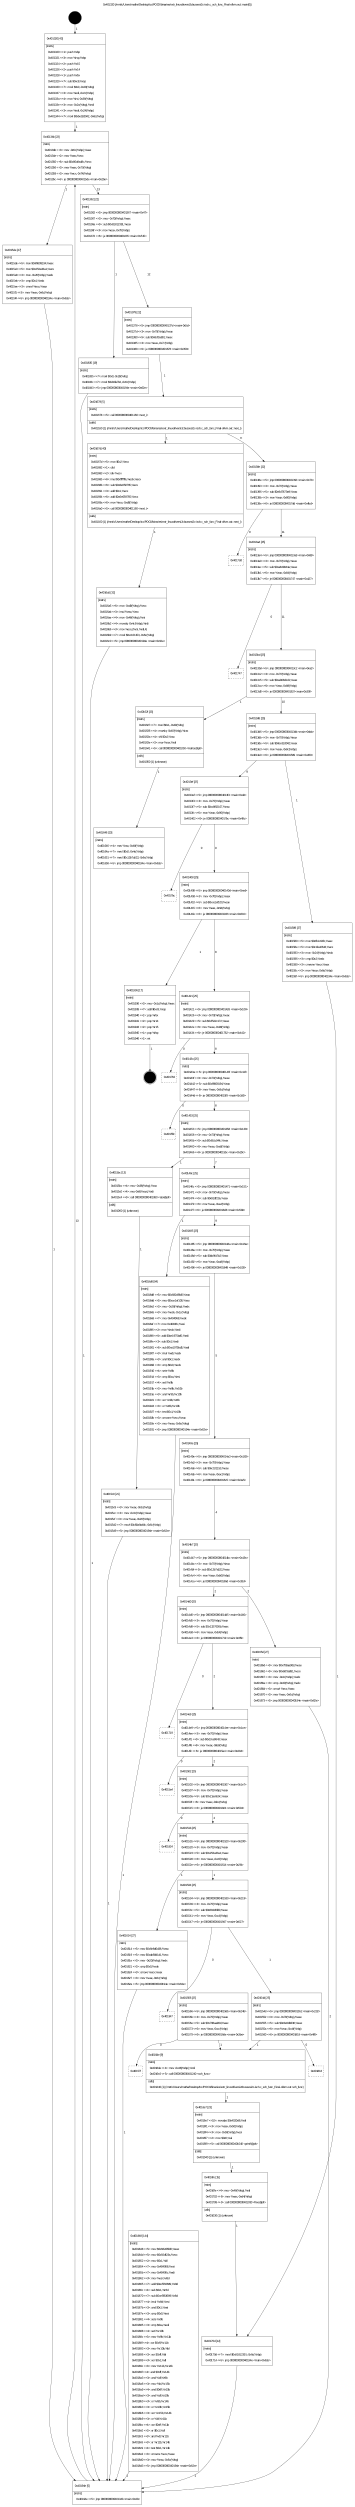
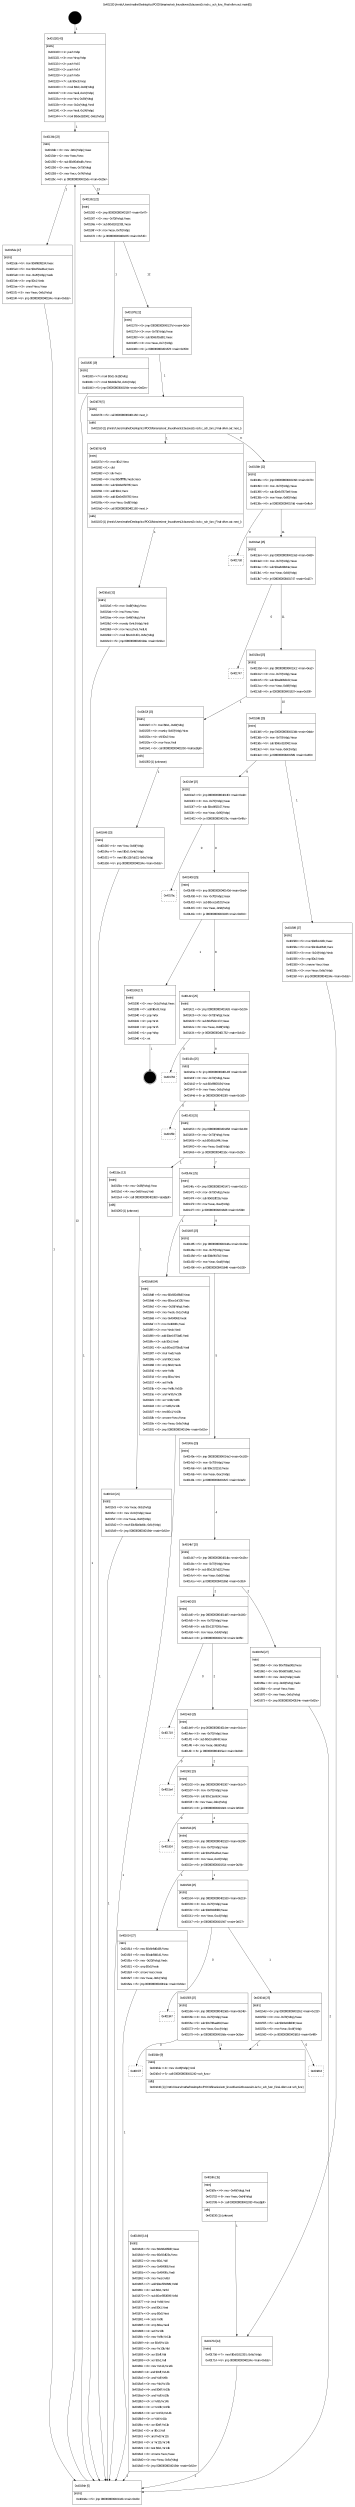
none -> (98, 1672)
(226, 2132) -> none
